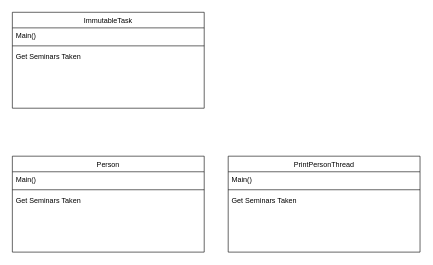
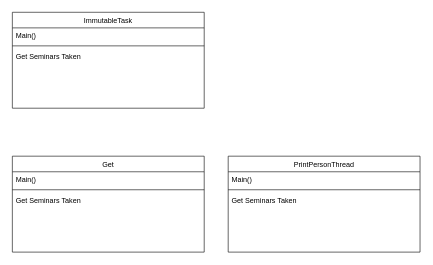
(108, 164) -> (108, 164)
